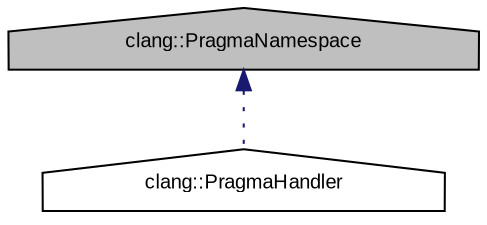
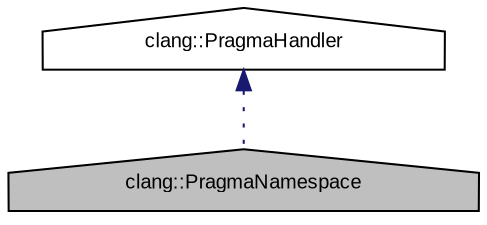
(244, 120) -> (244, 120)
